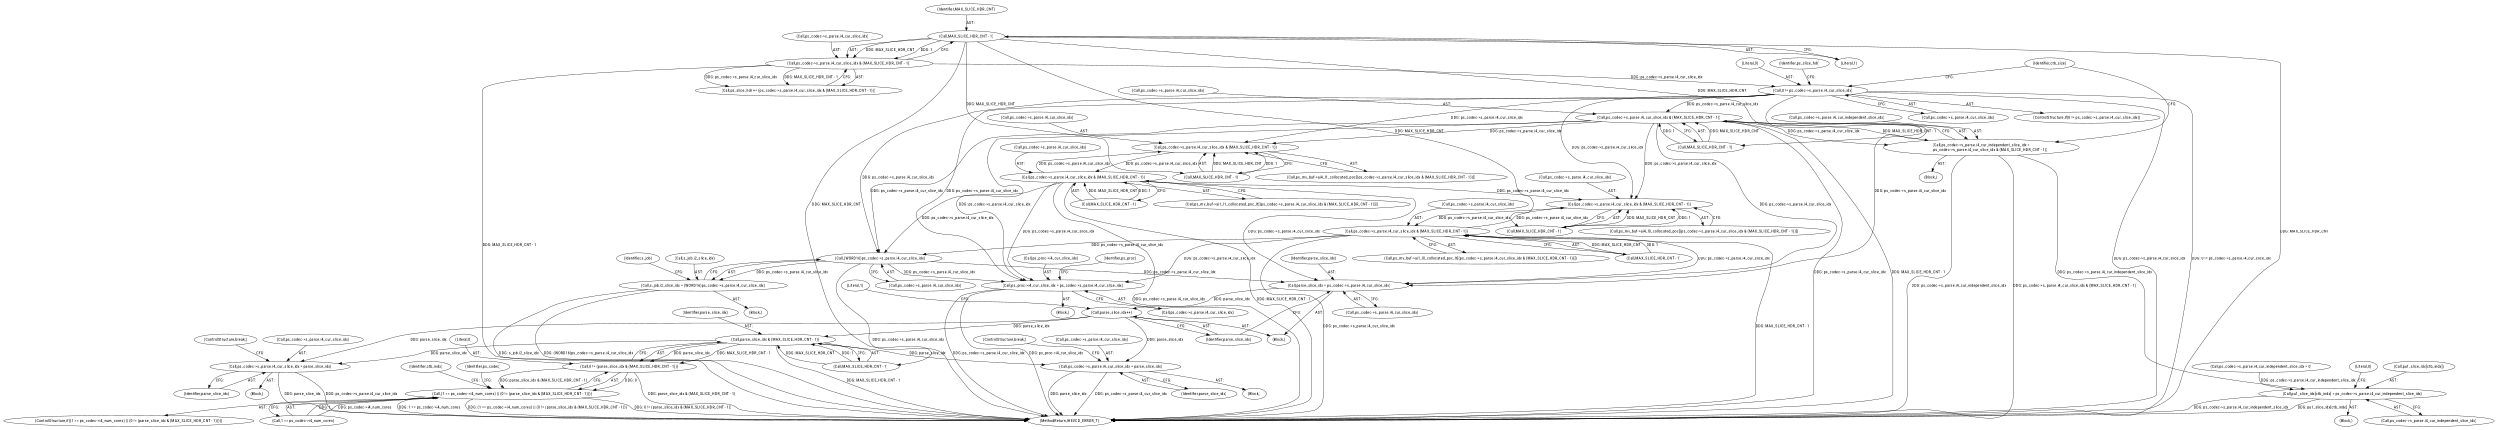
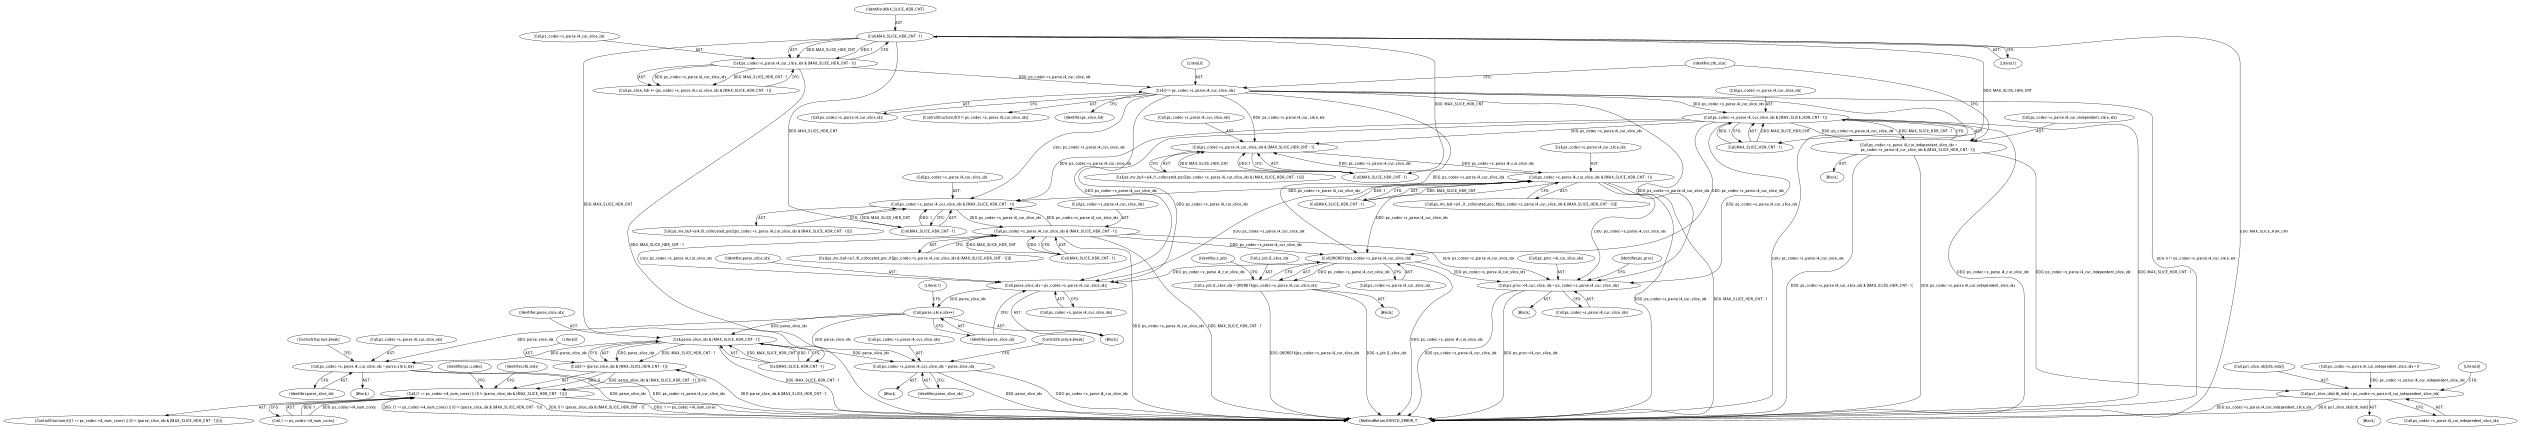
(1806, 76) -> (1111, 101)
